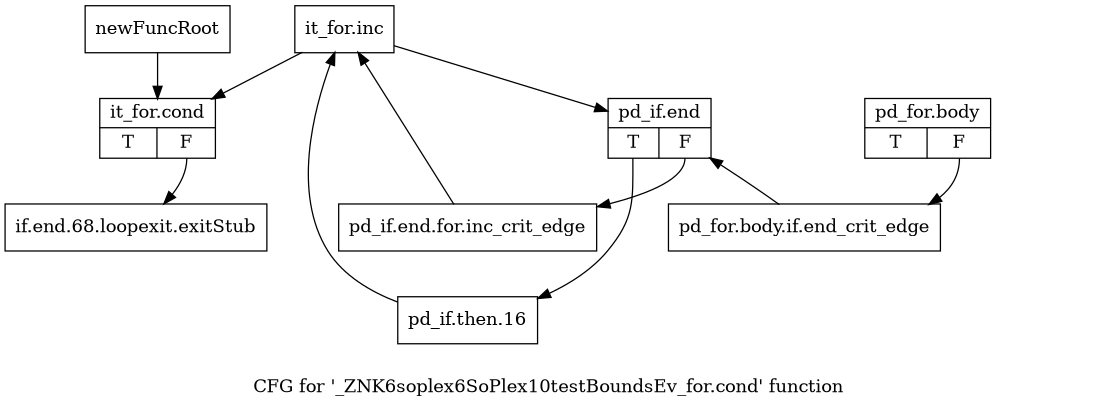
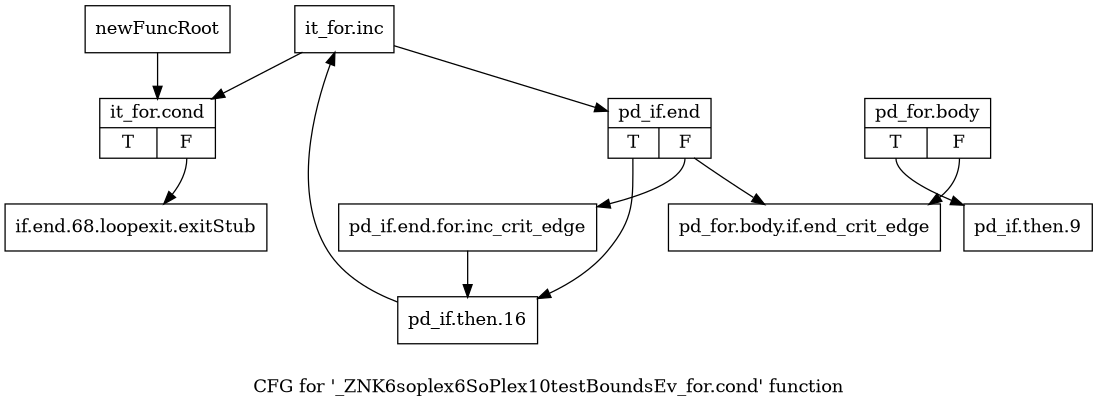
(409, 134) -> (468, 268)
(750, 184) -> (723, 178)
none -> (1028, 227)
